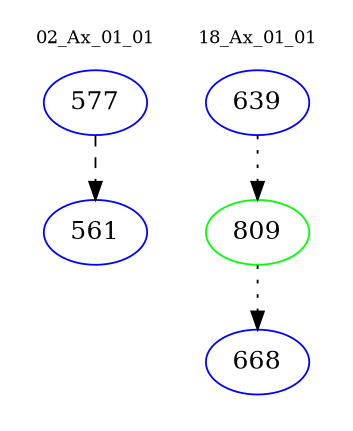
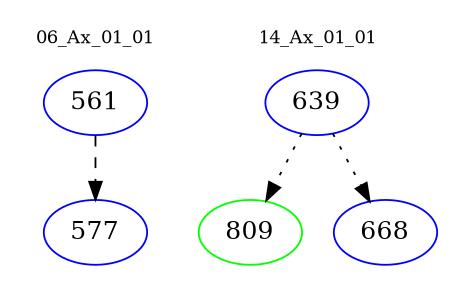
(95, 39) -> (95, 39)
(258, 39) -> (318, 39)
(95, 159) -> (95, 159)
(258, 288) -> (347, 159)
